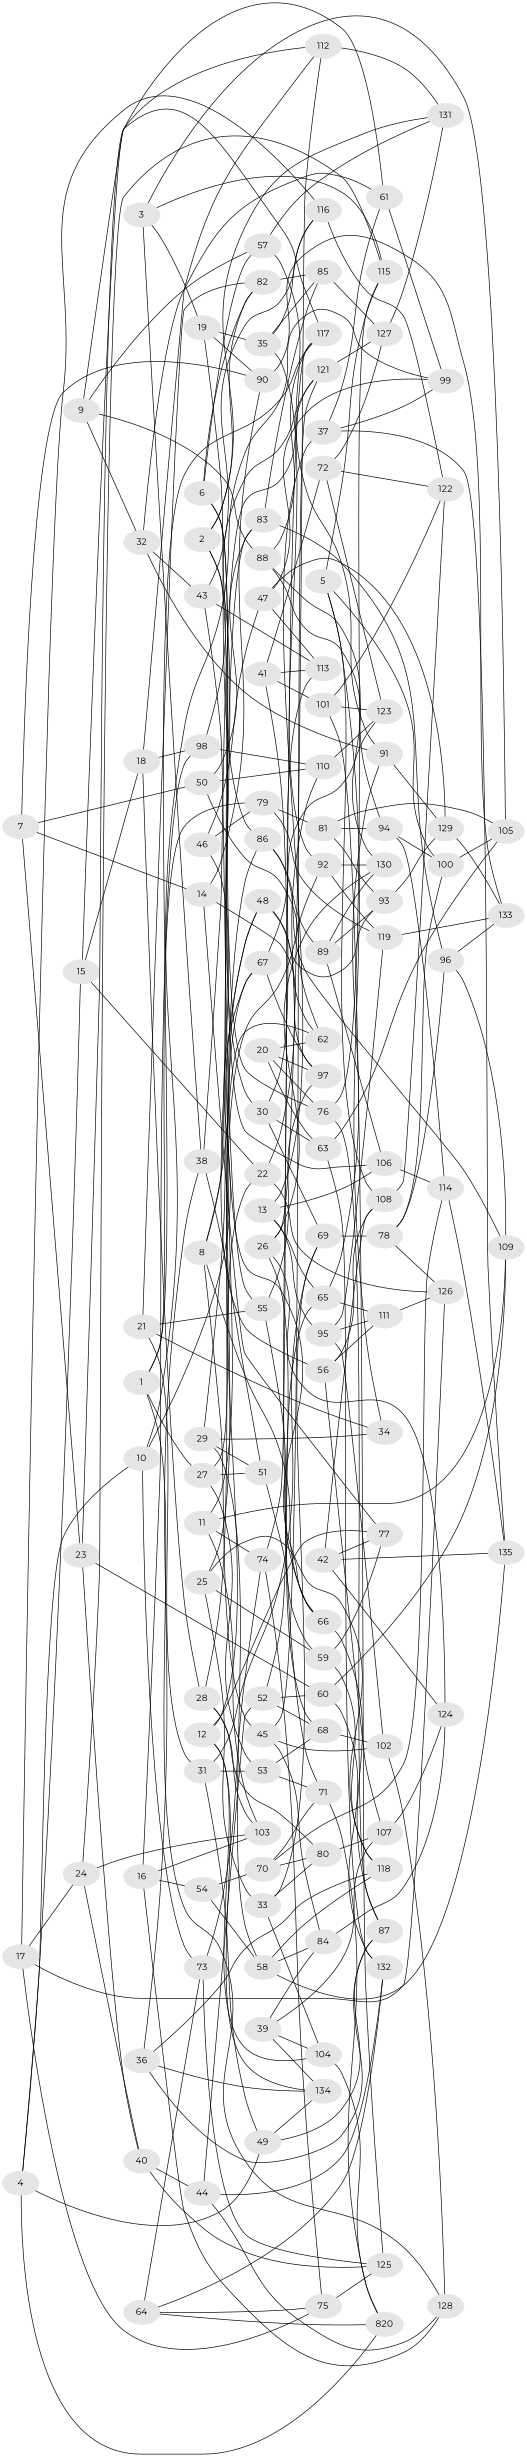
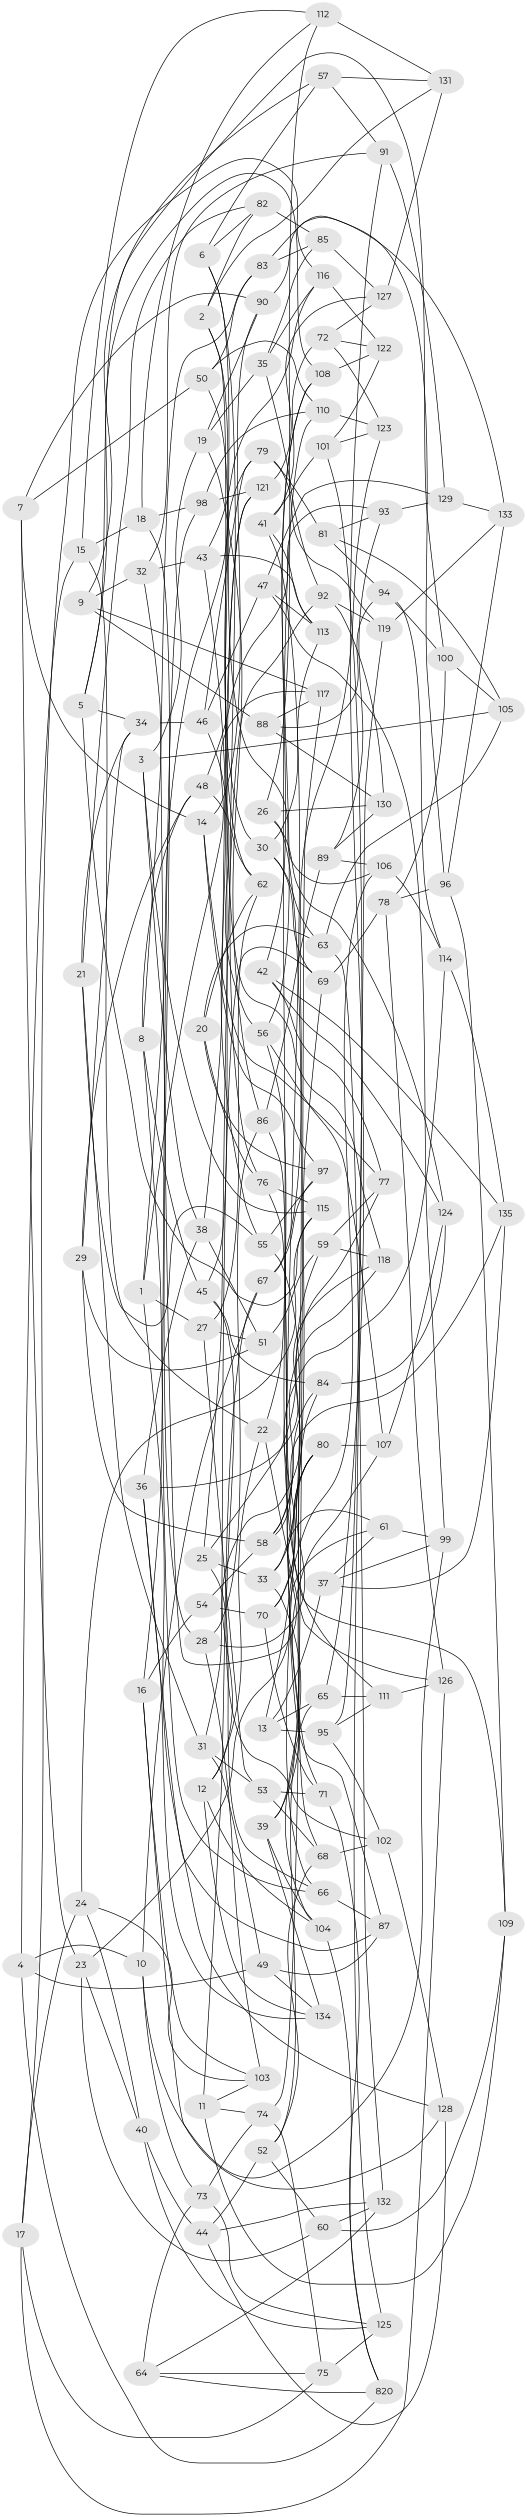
none -> (175, 723)
